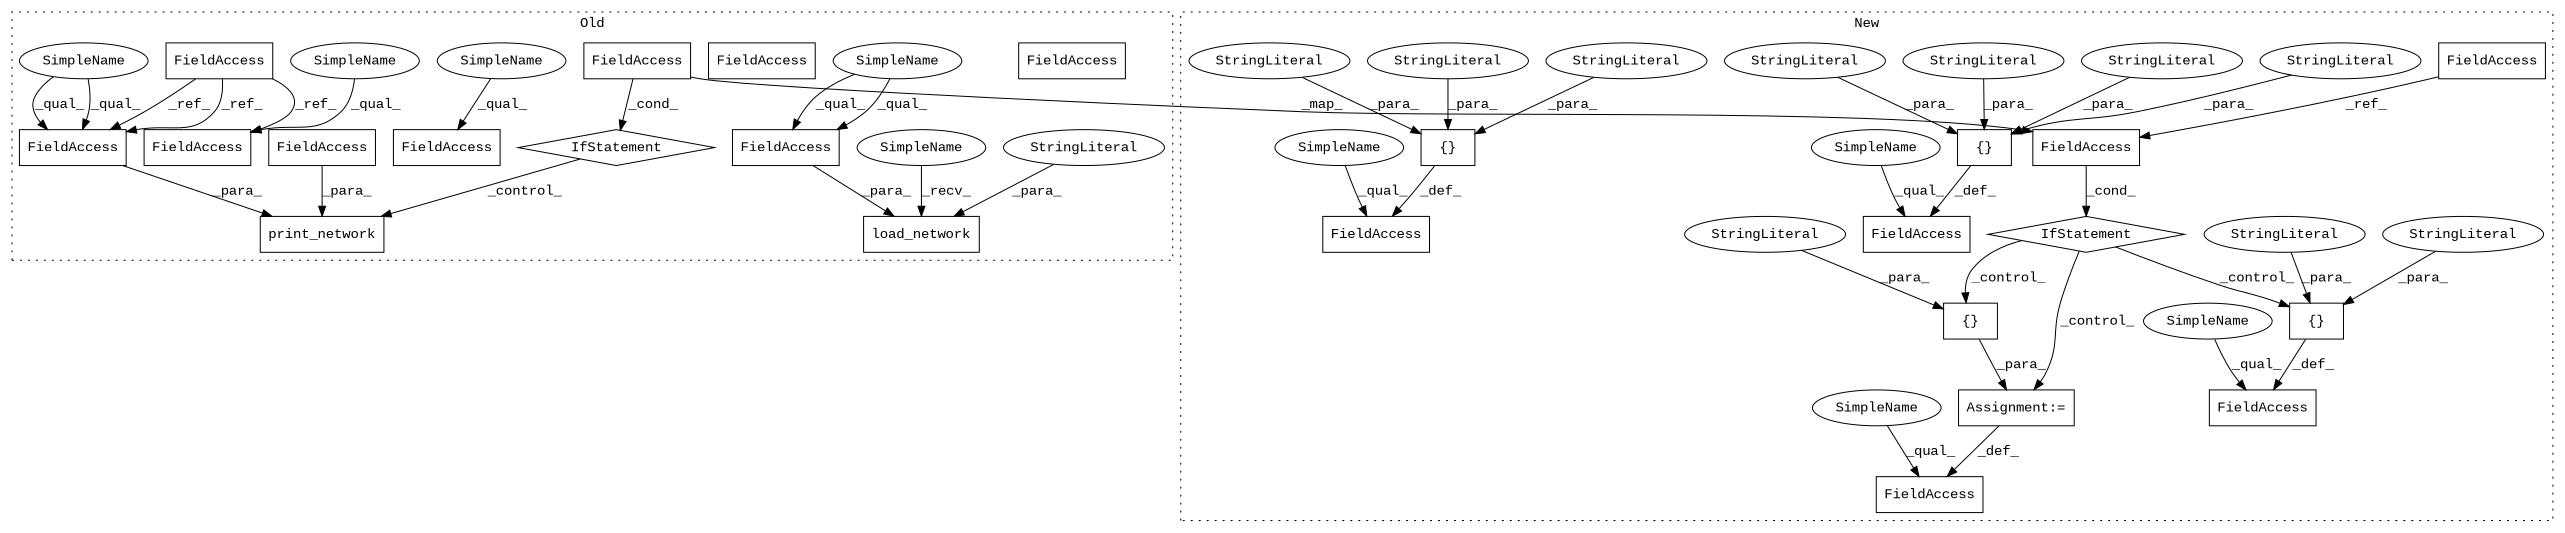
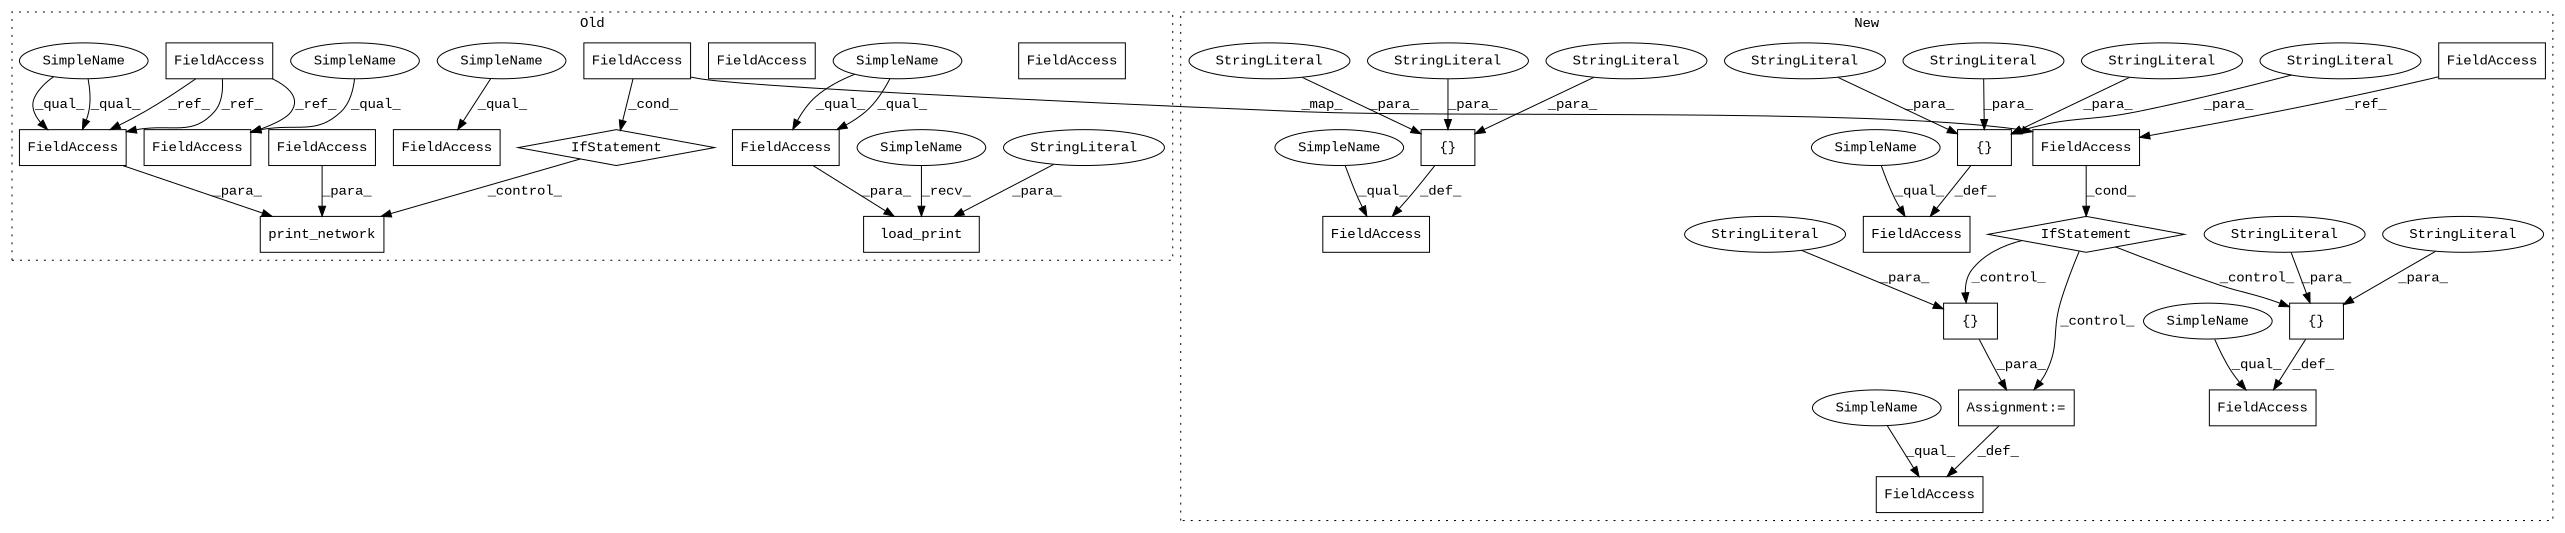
(921, 234) -> (921, 234)
